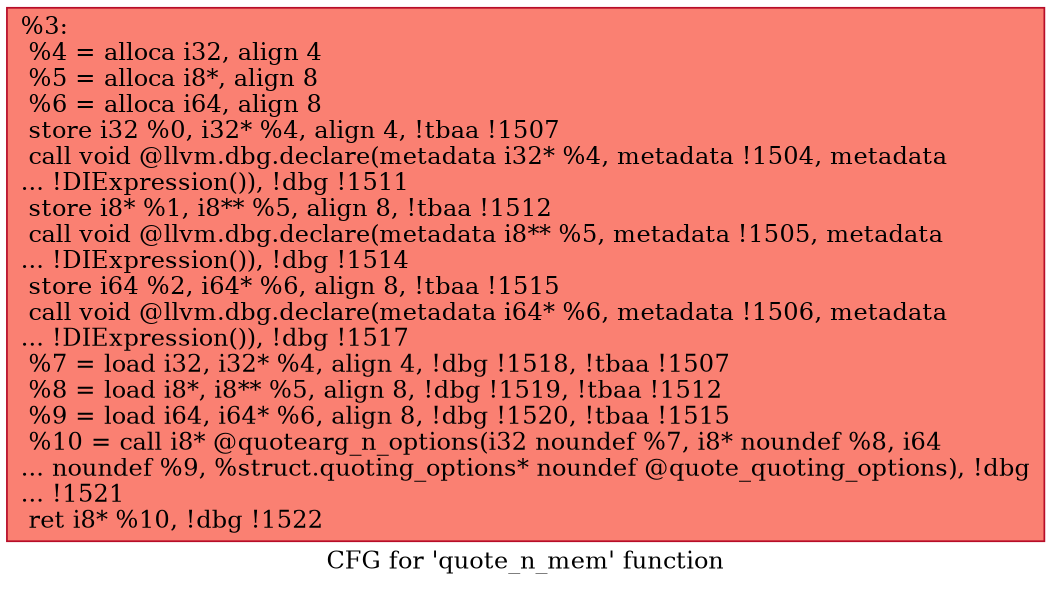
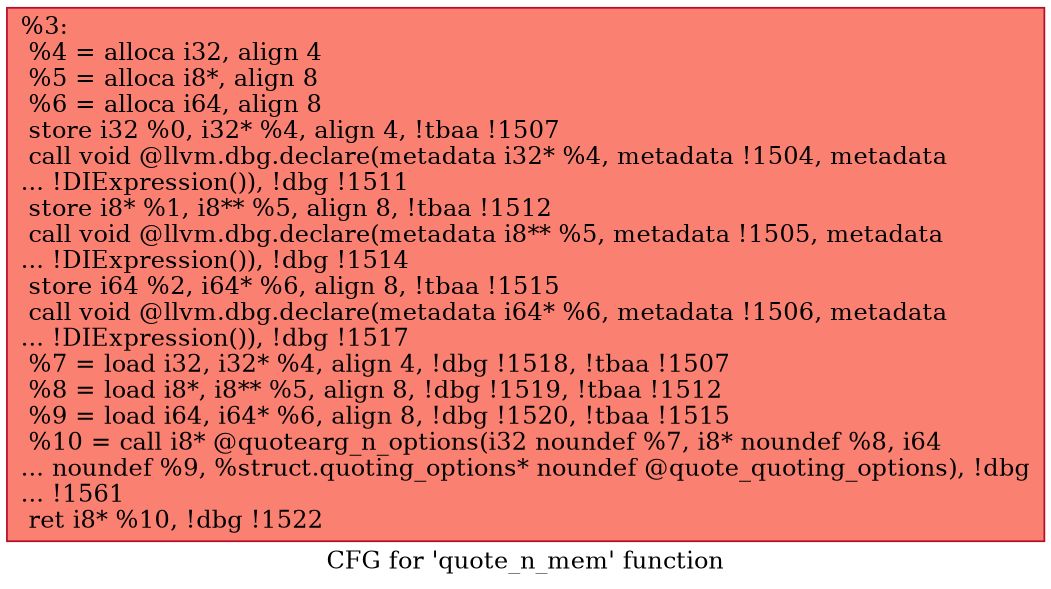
(74, 494) -> (74, 494)
